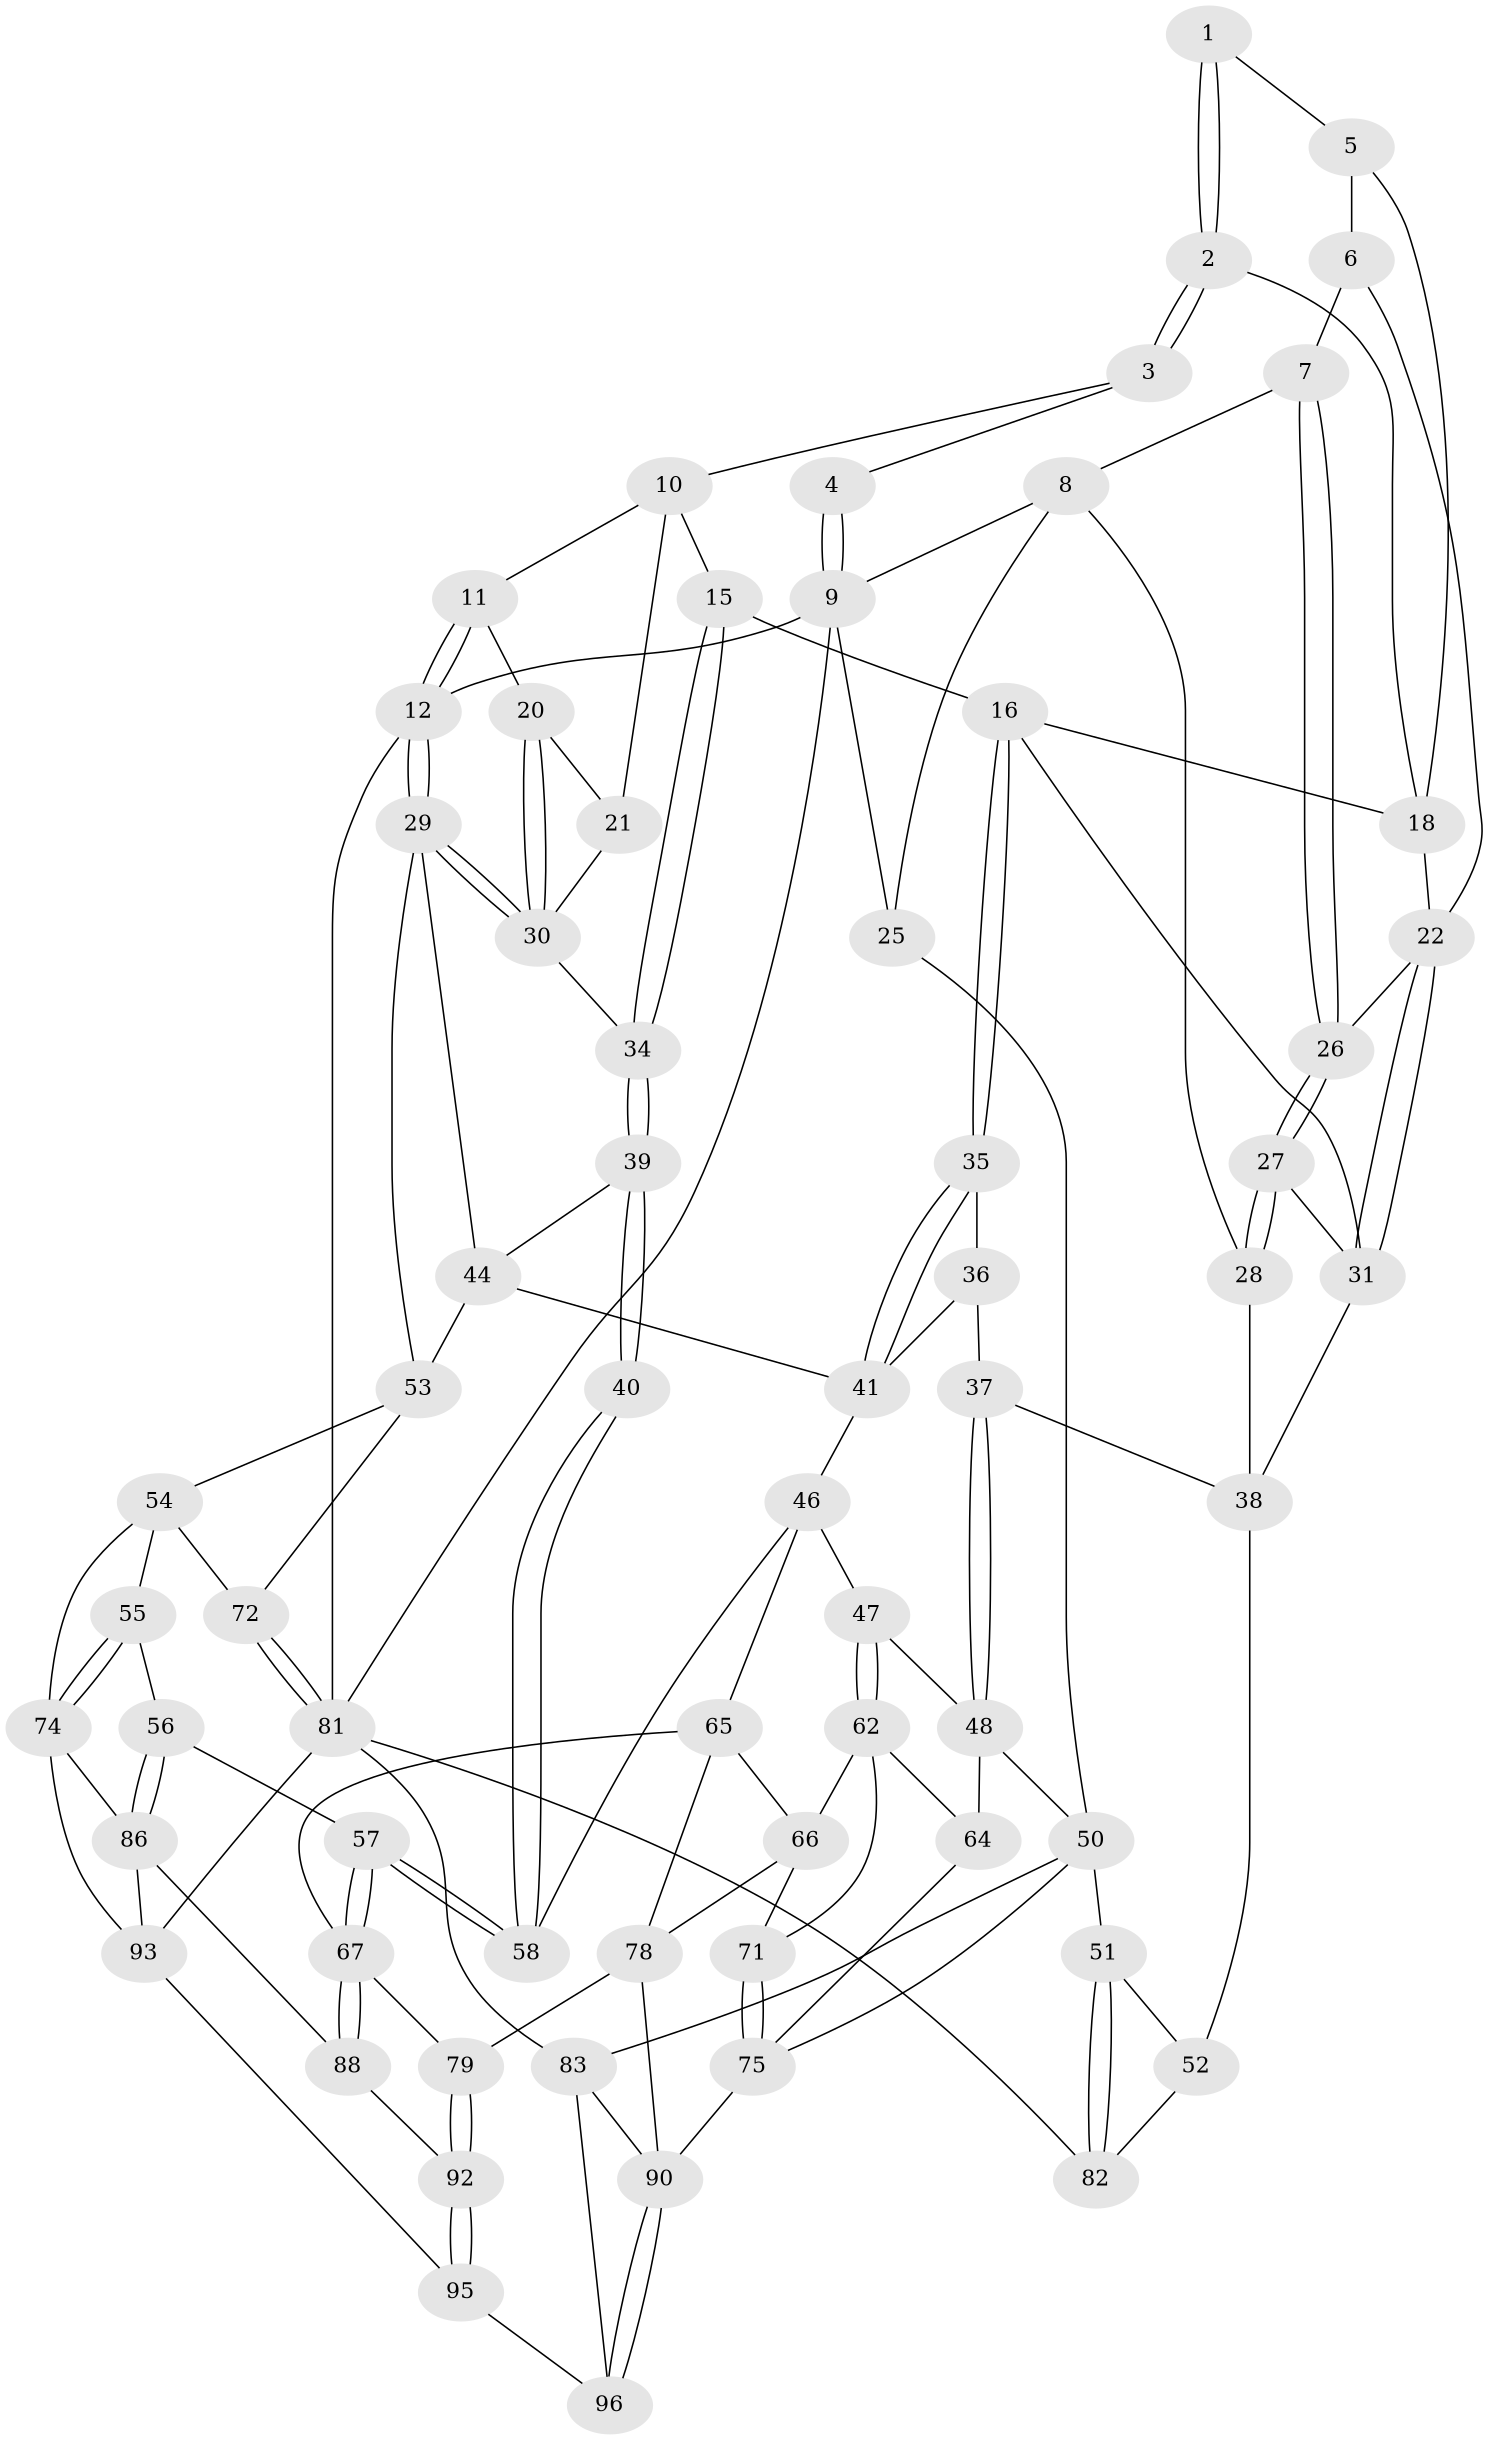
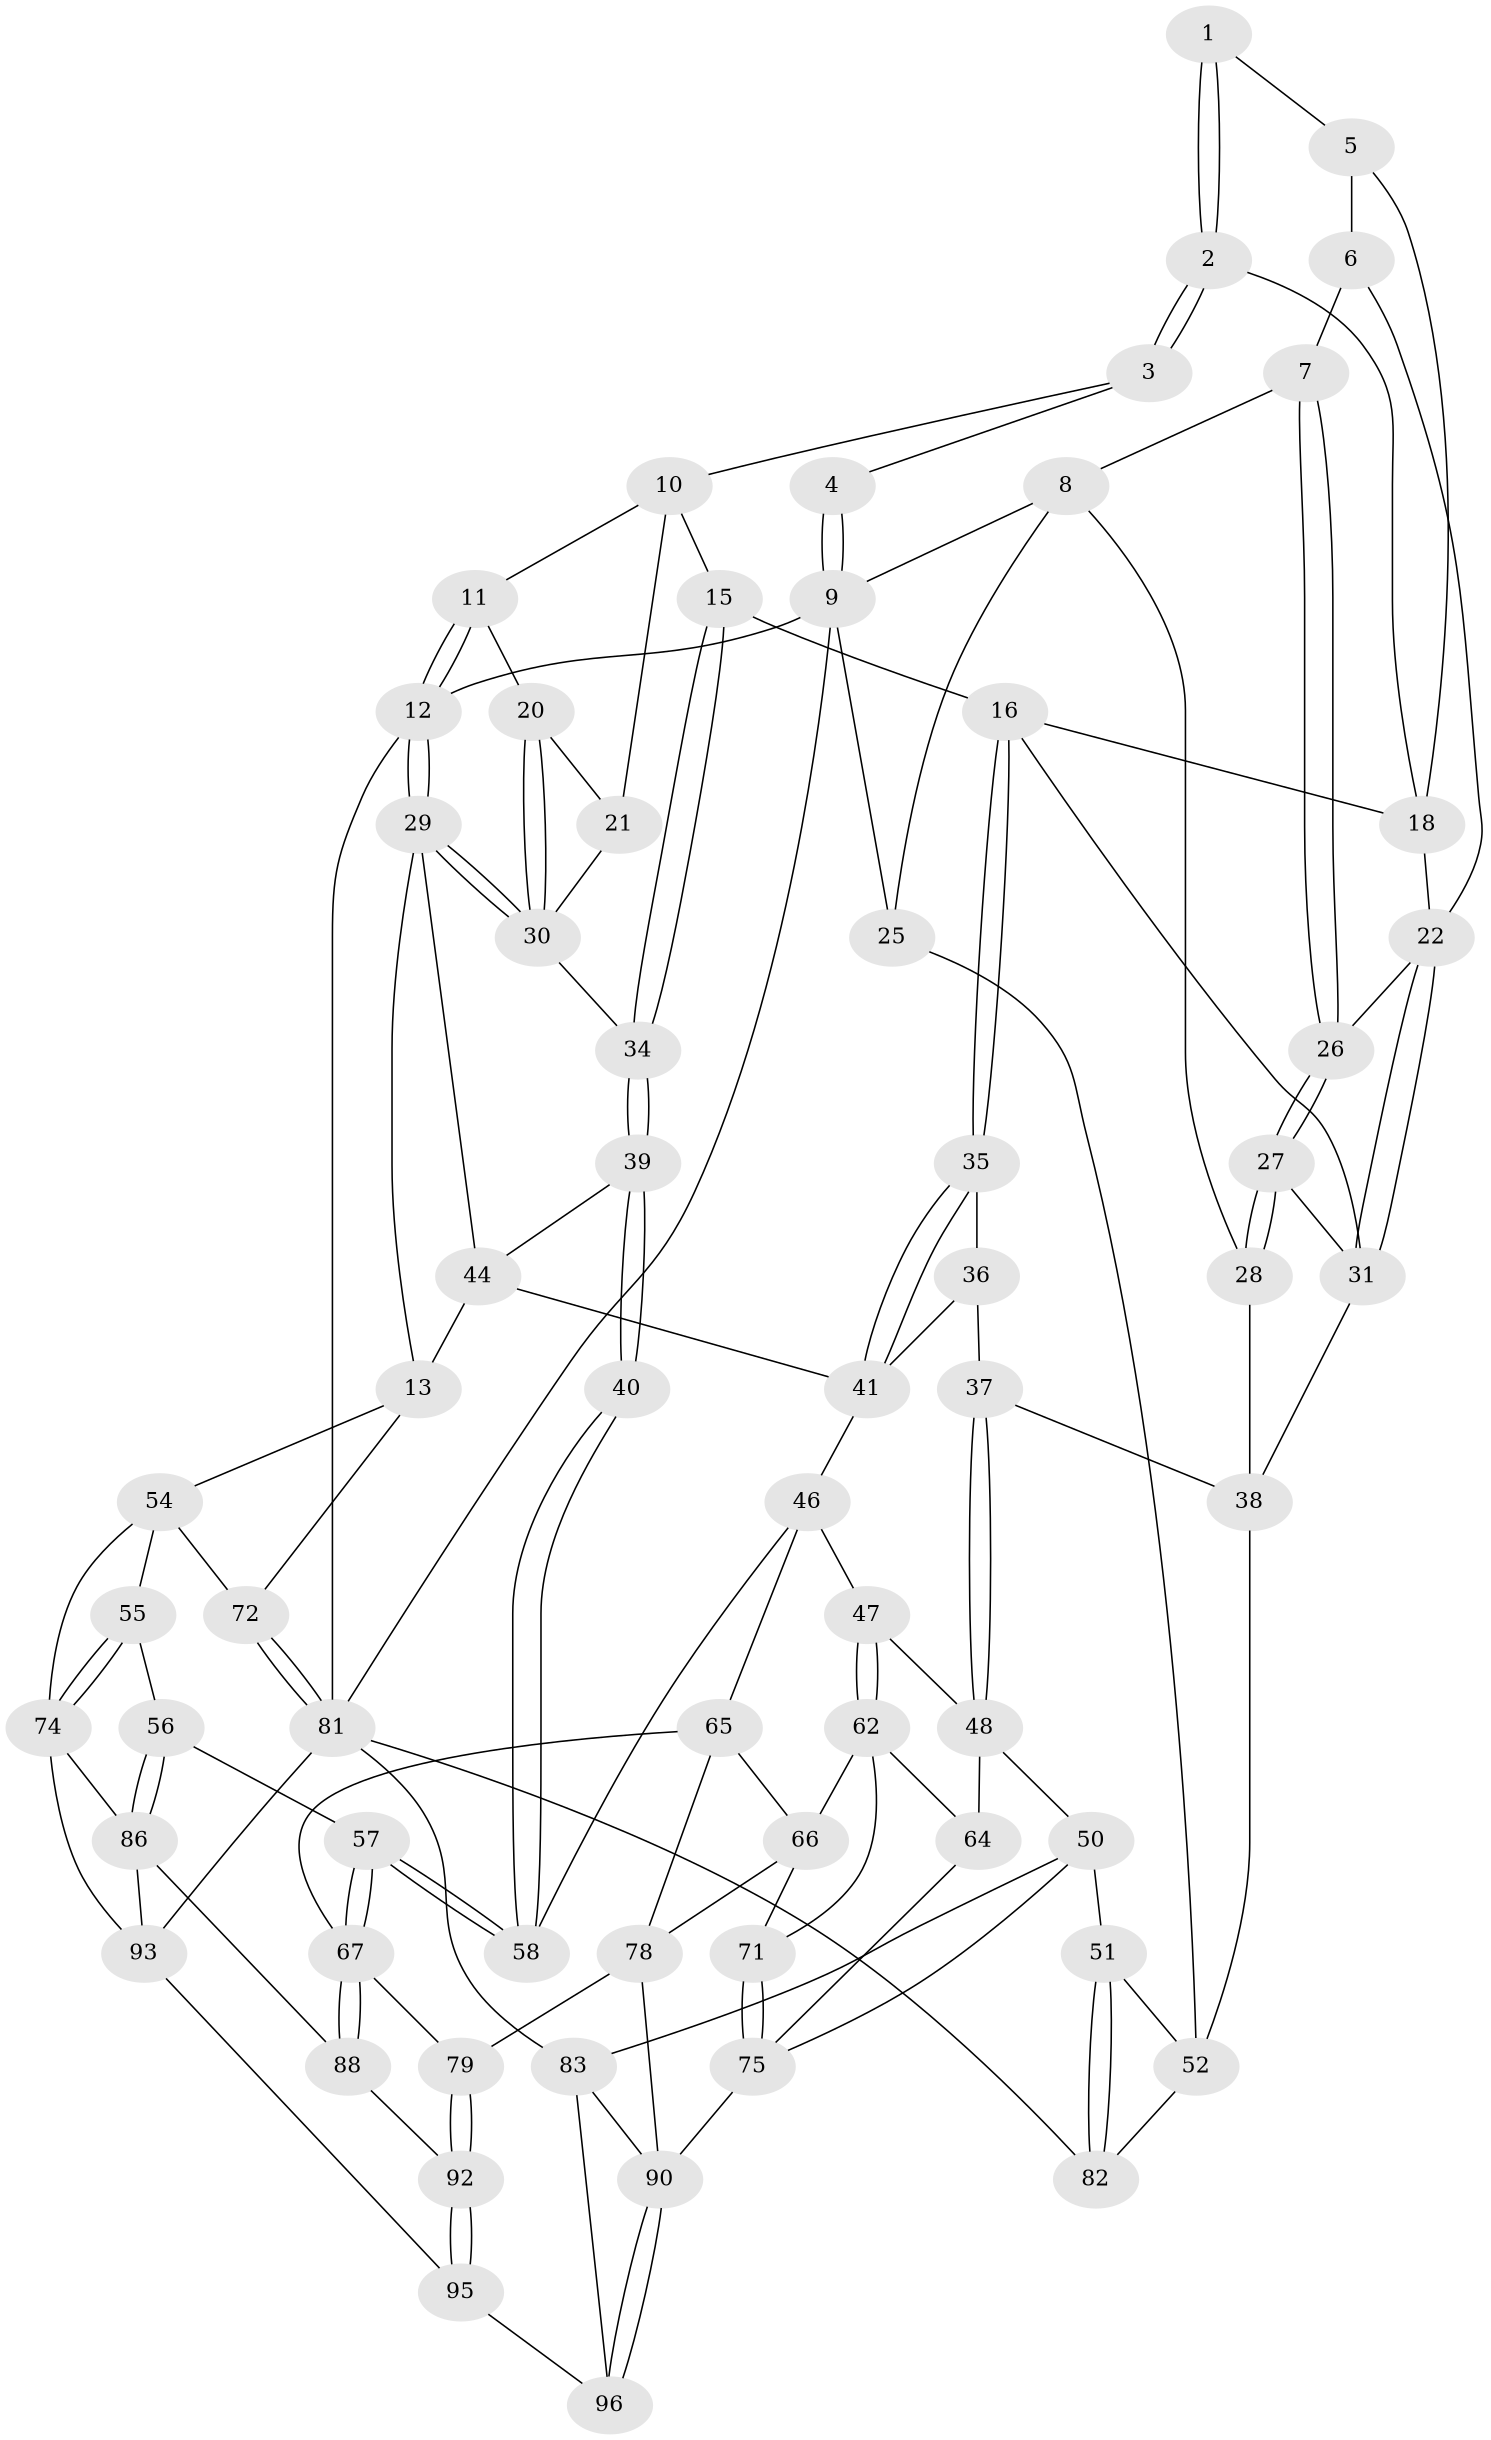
(1066, 1358) -> (1144, 1427)
(419, 1389) -> (419, 1389)
